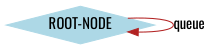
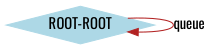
(80, 25) -> (80, 25)
